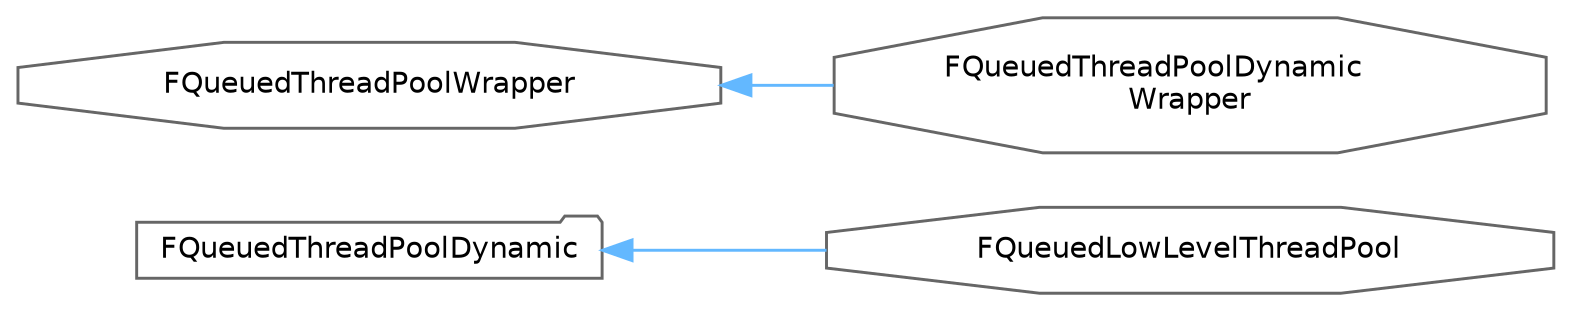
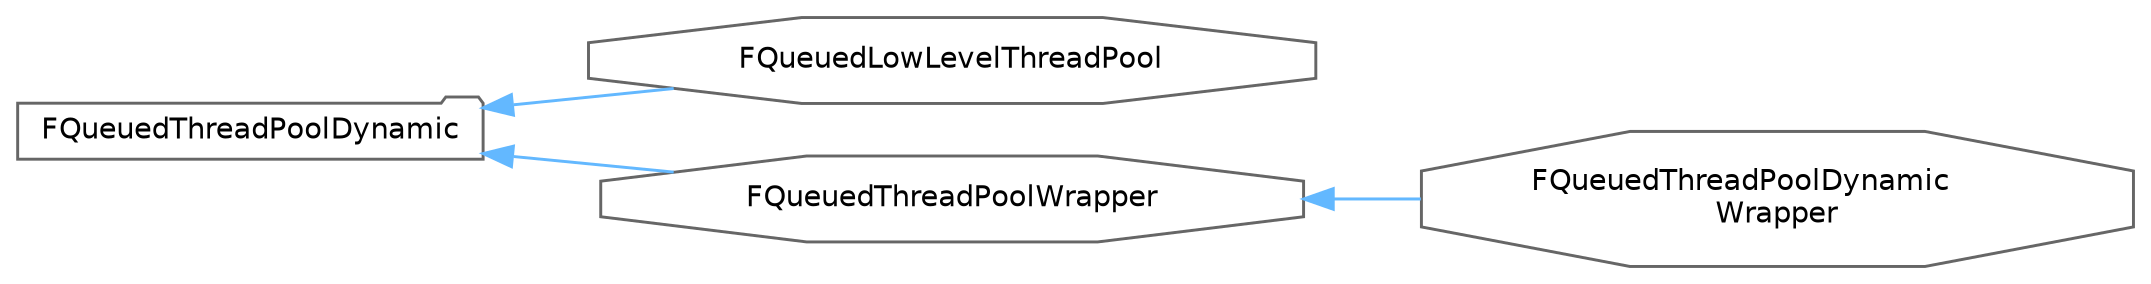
none -> (594, 164)
